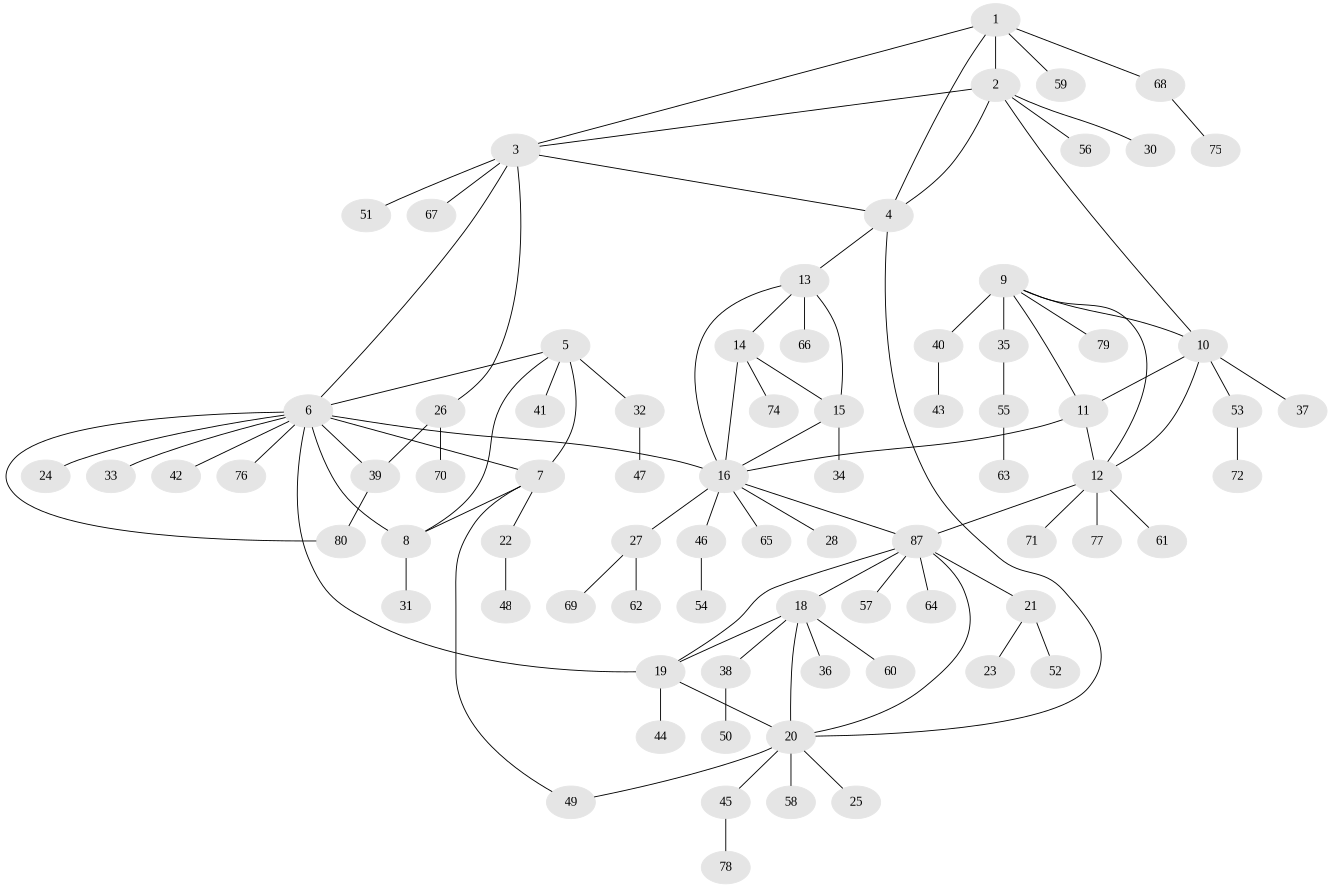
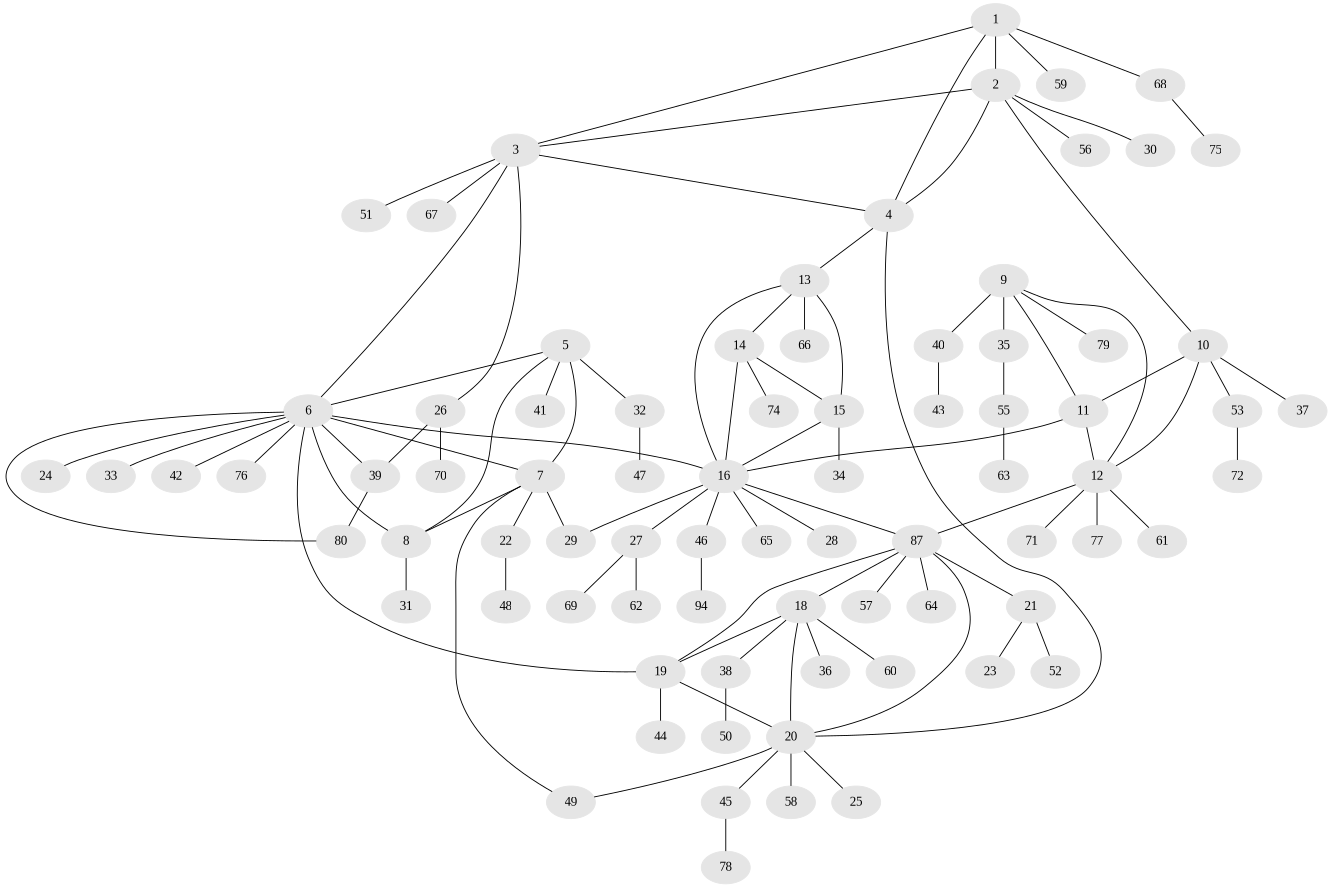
(1103, 313) -> none
none -> (571, 542)
(701, 607) -> (701, 607)
